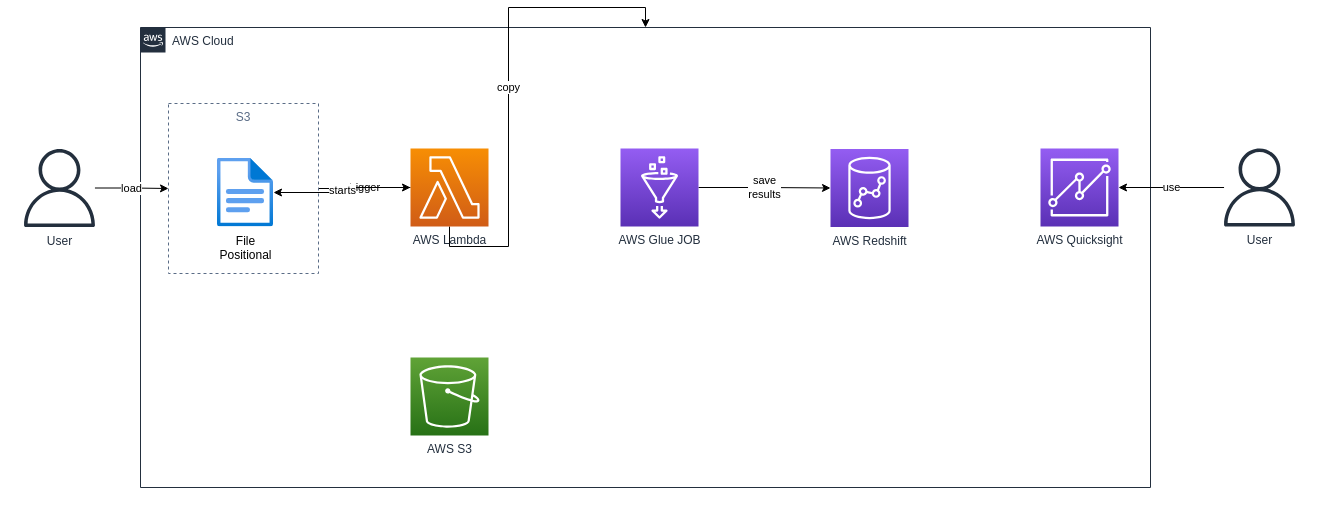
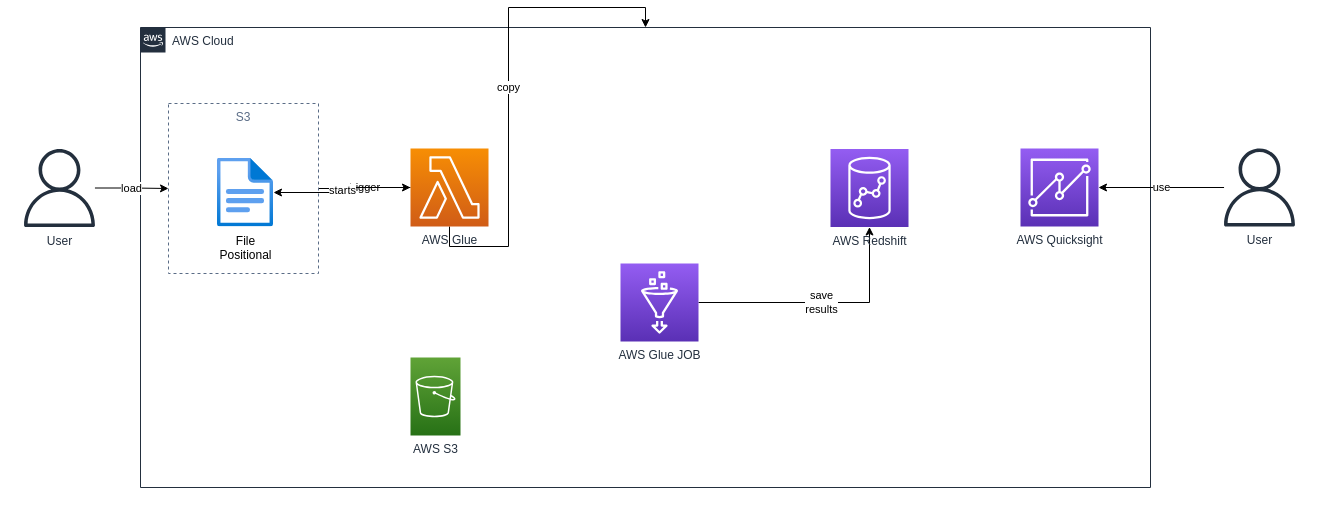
(660, 188) -> (660, 303)
(1080, 188) -> (1060, 188)
(450, 241) -> (450, 241)
(450, 397) -> (436, 397)
